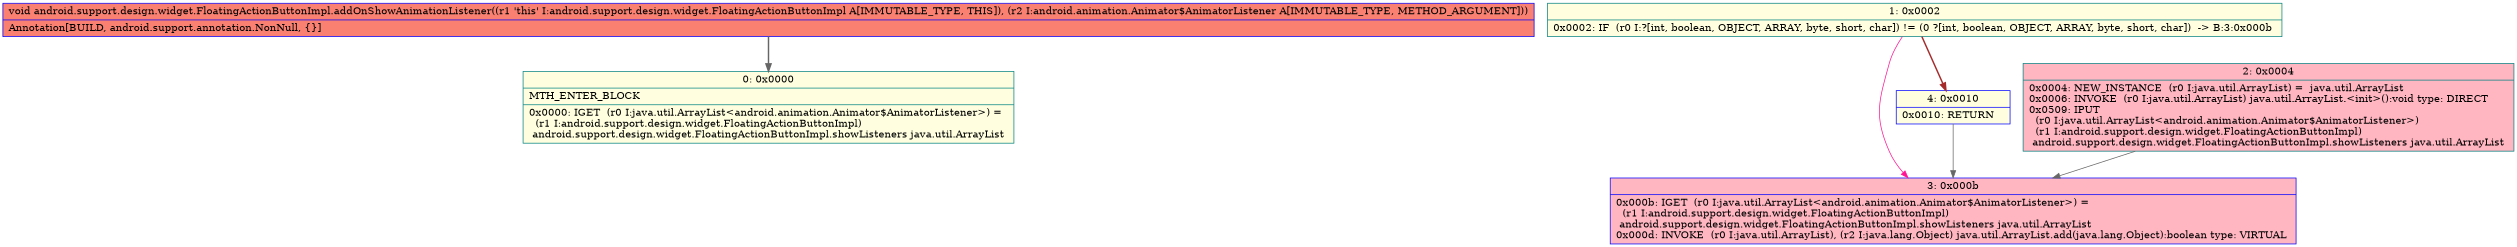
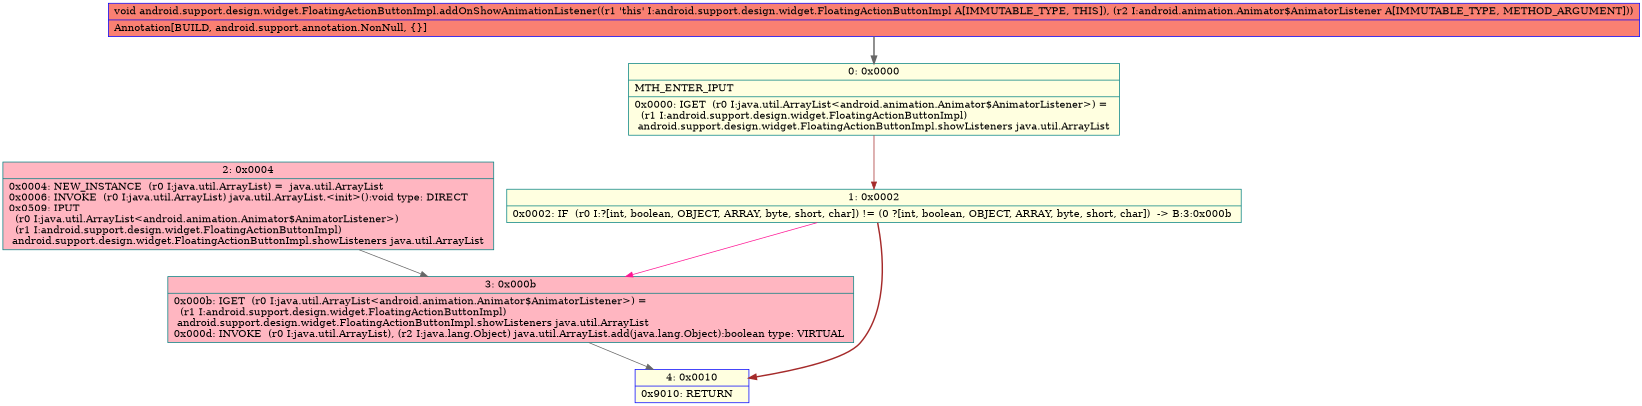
(585, 96) -> (684, 88)
(1953, 115) -> (692, 394)
(1953, 147) -> (618, 355)
none -> (874, 159)
(1953, 211) -> (511, 310)
